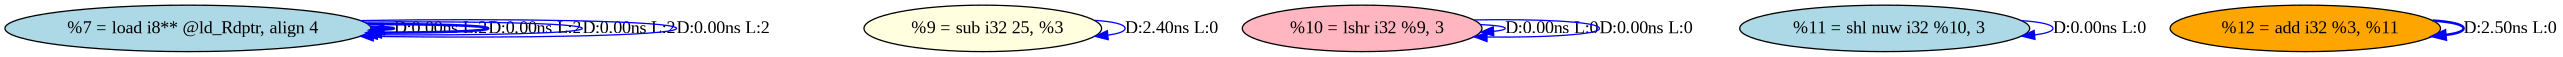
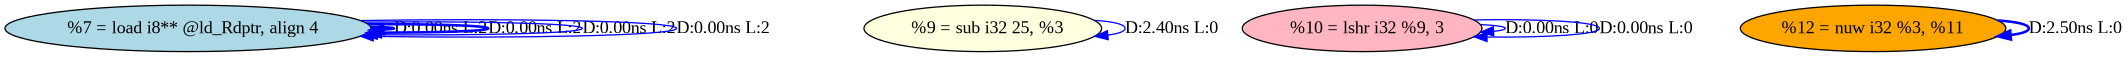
(1885, 28) -> none
(2305, 28) -> (1873, 28)
